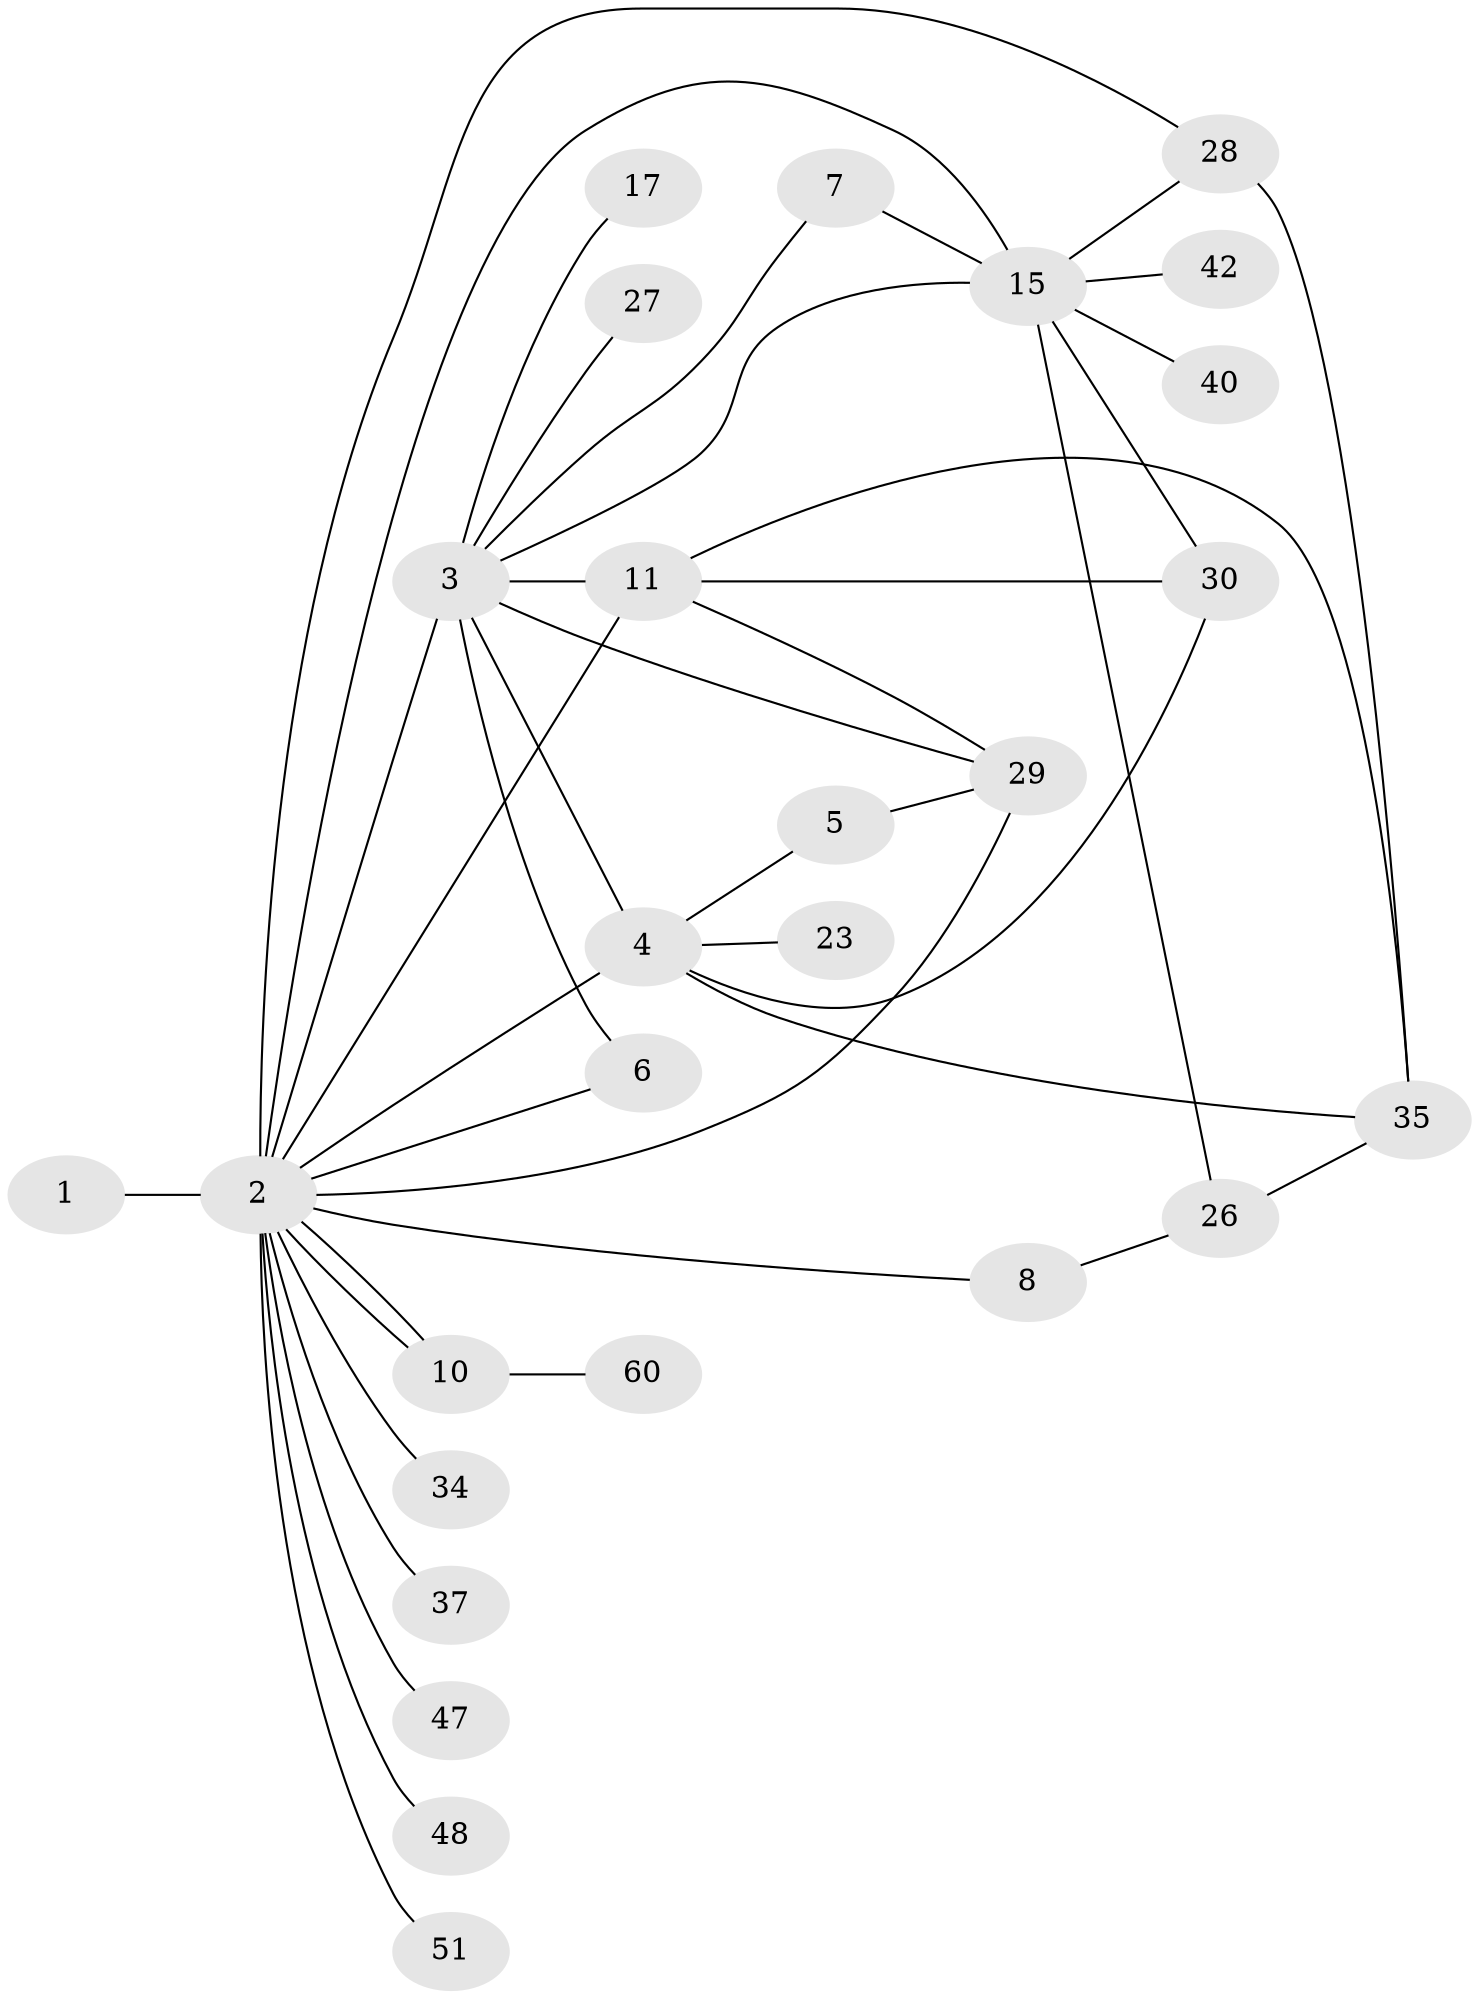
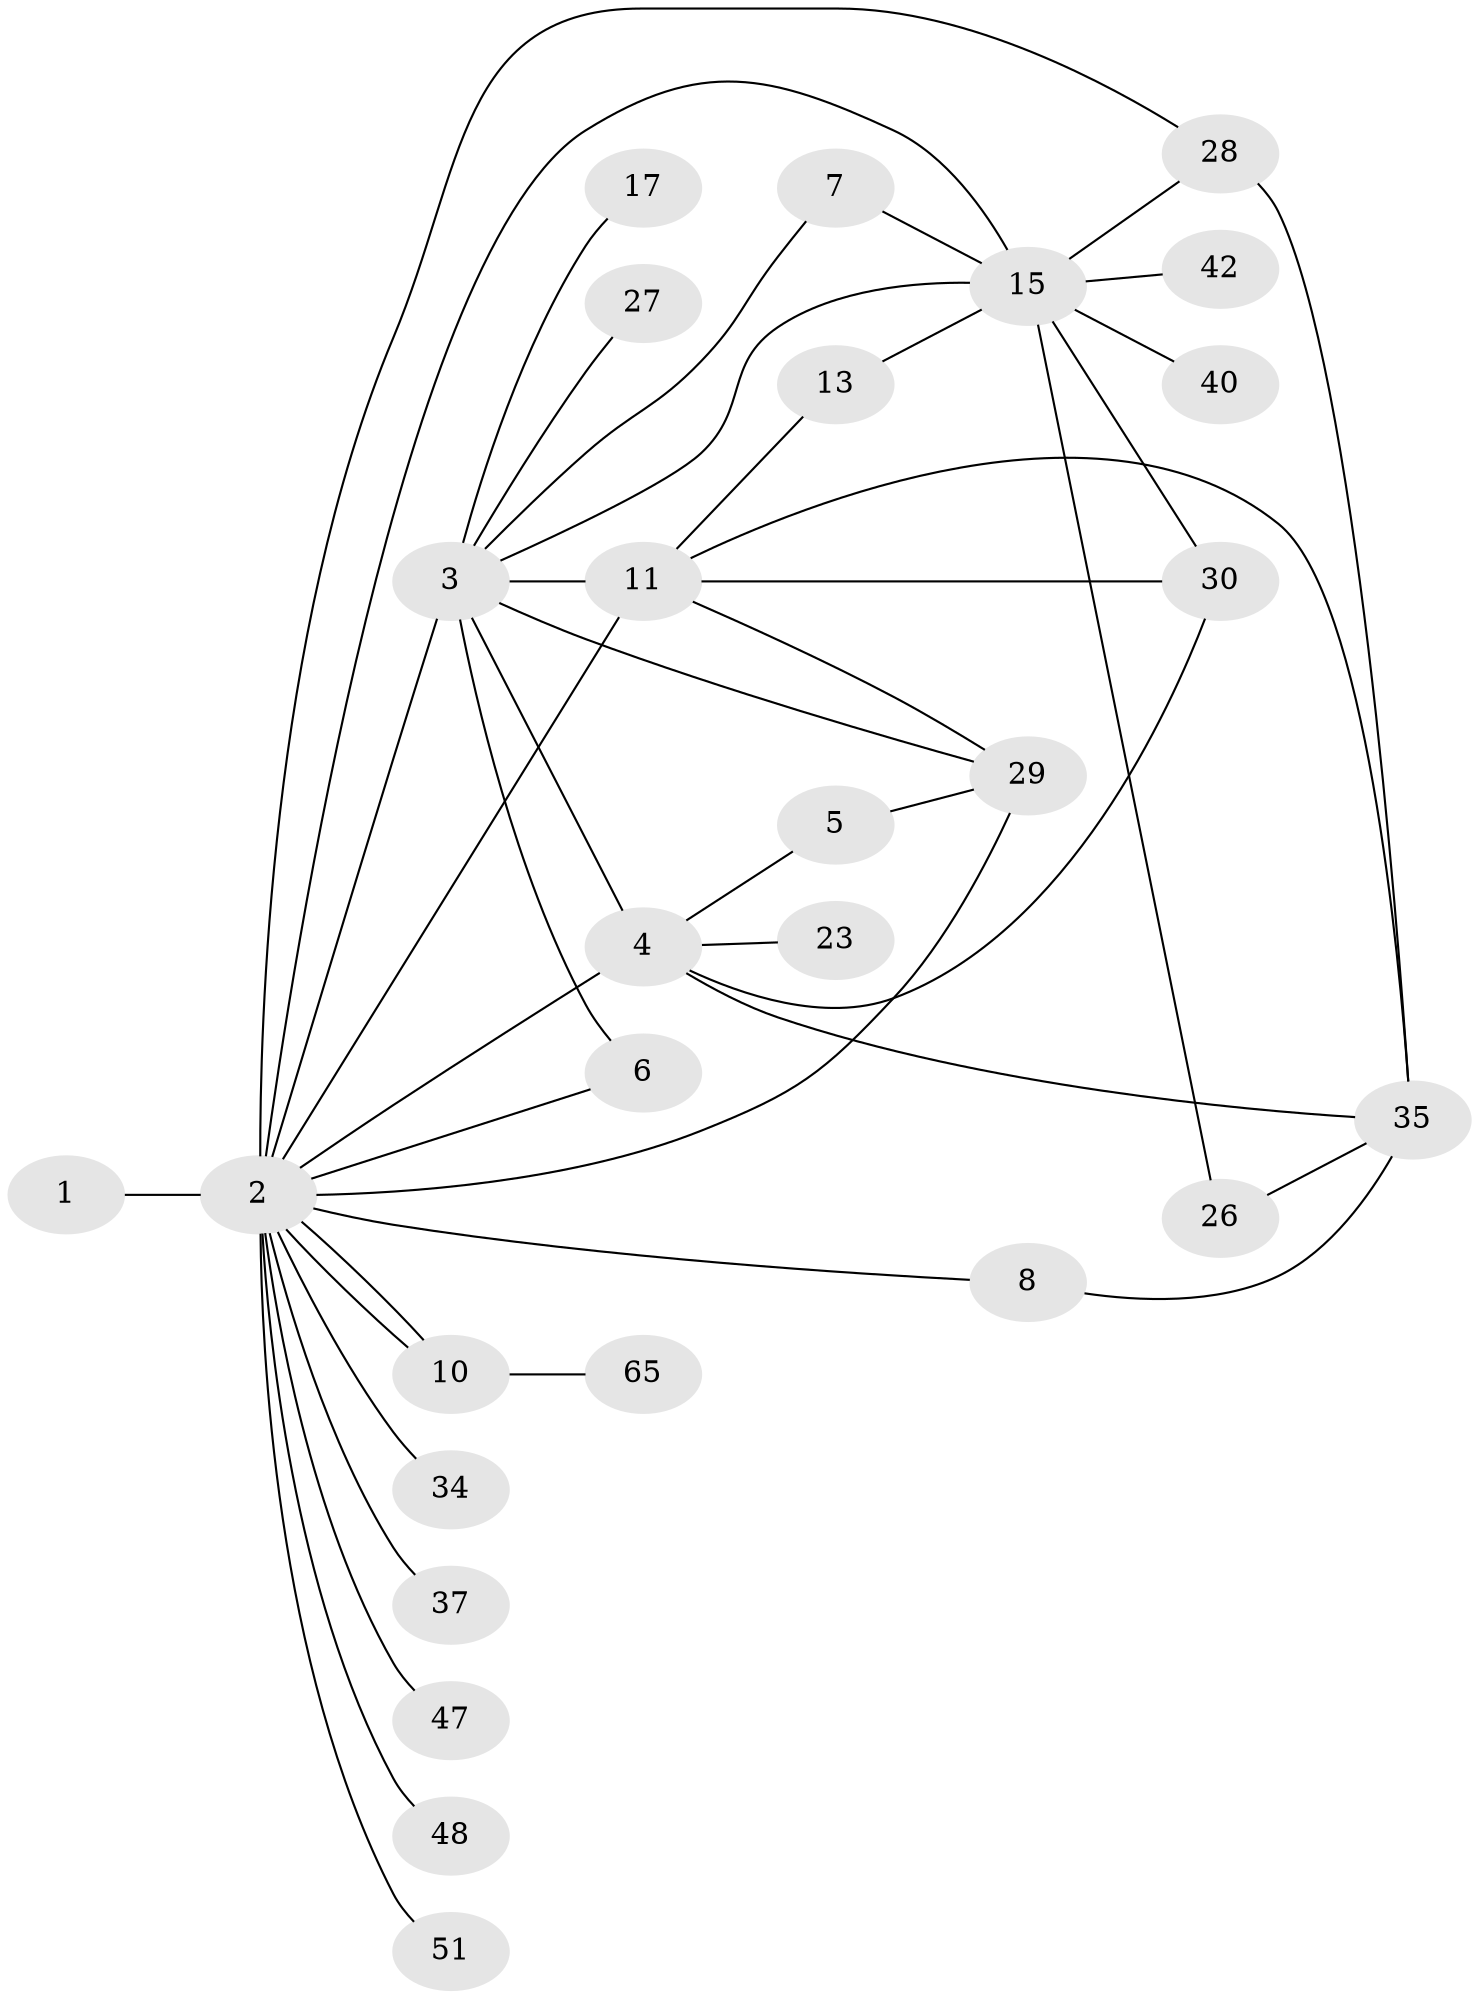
none -> (836, 385)
(1125, 1250) -> (1264, 1282)
(643, 1374) -> (643, 1374)
